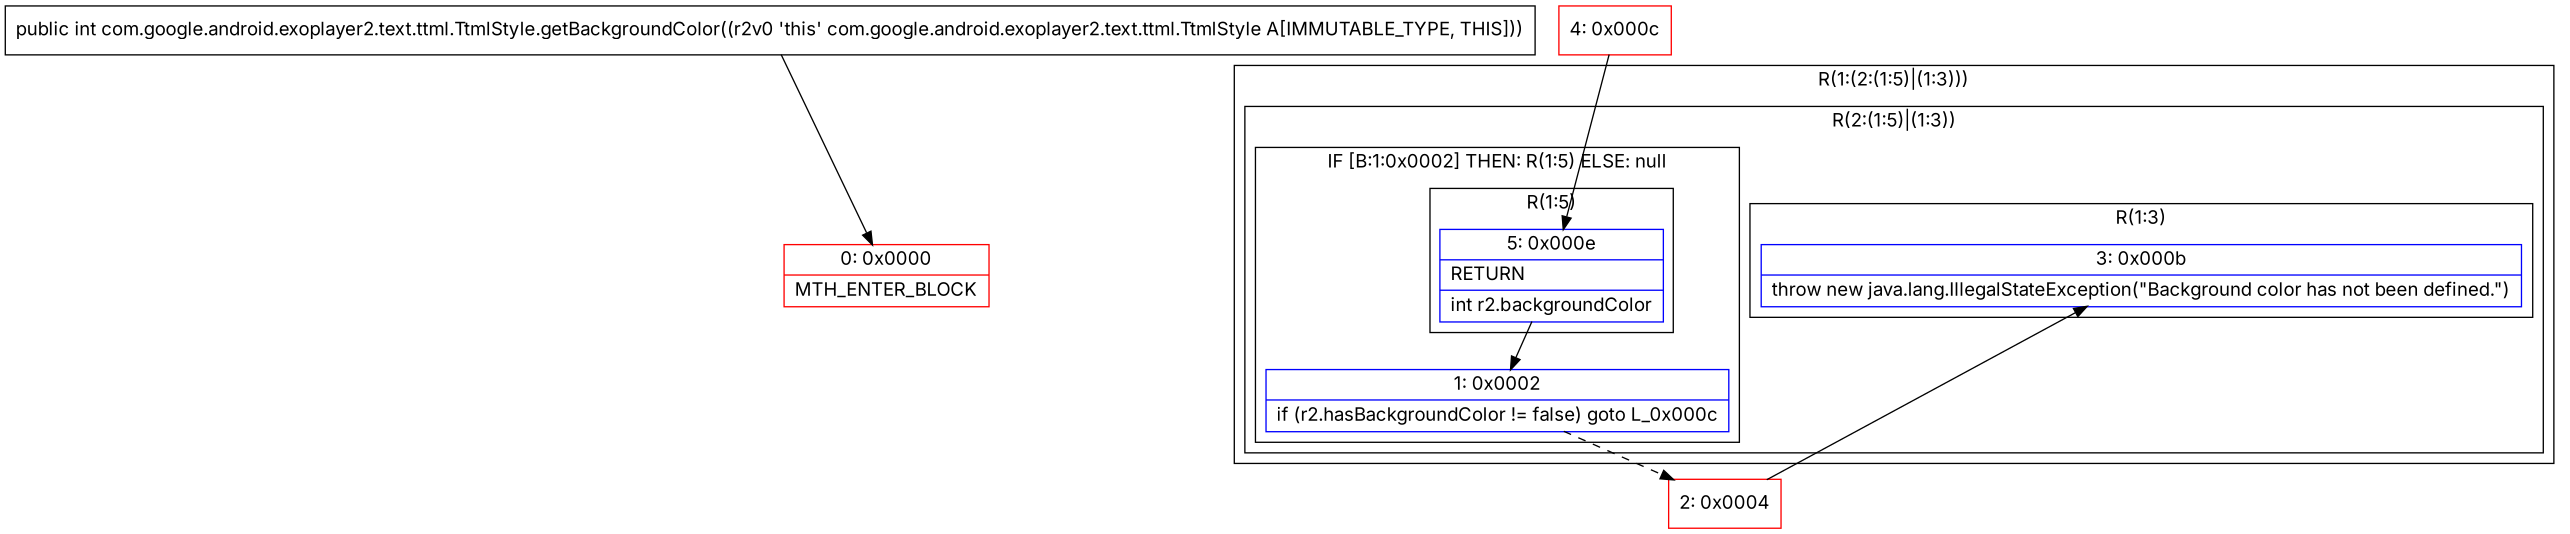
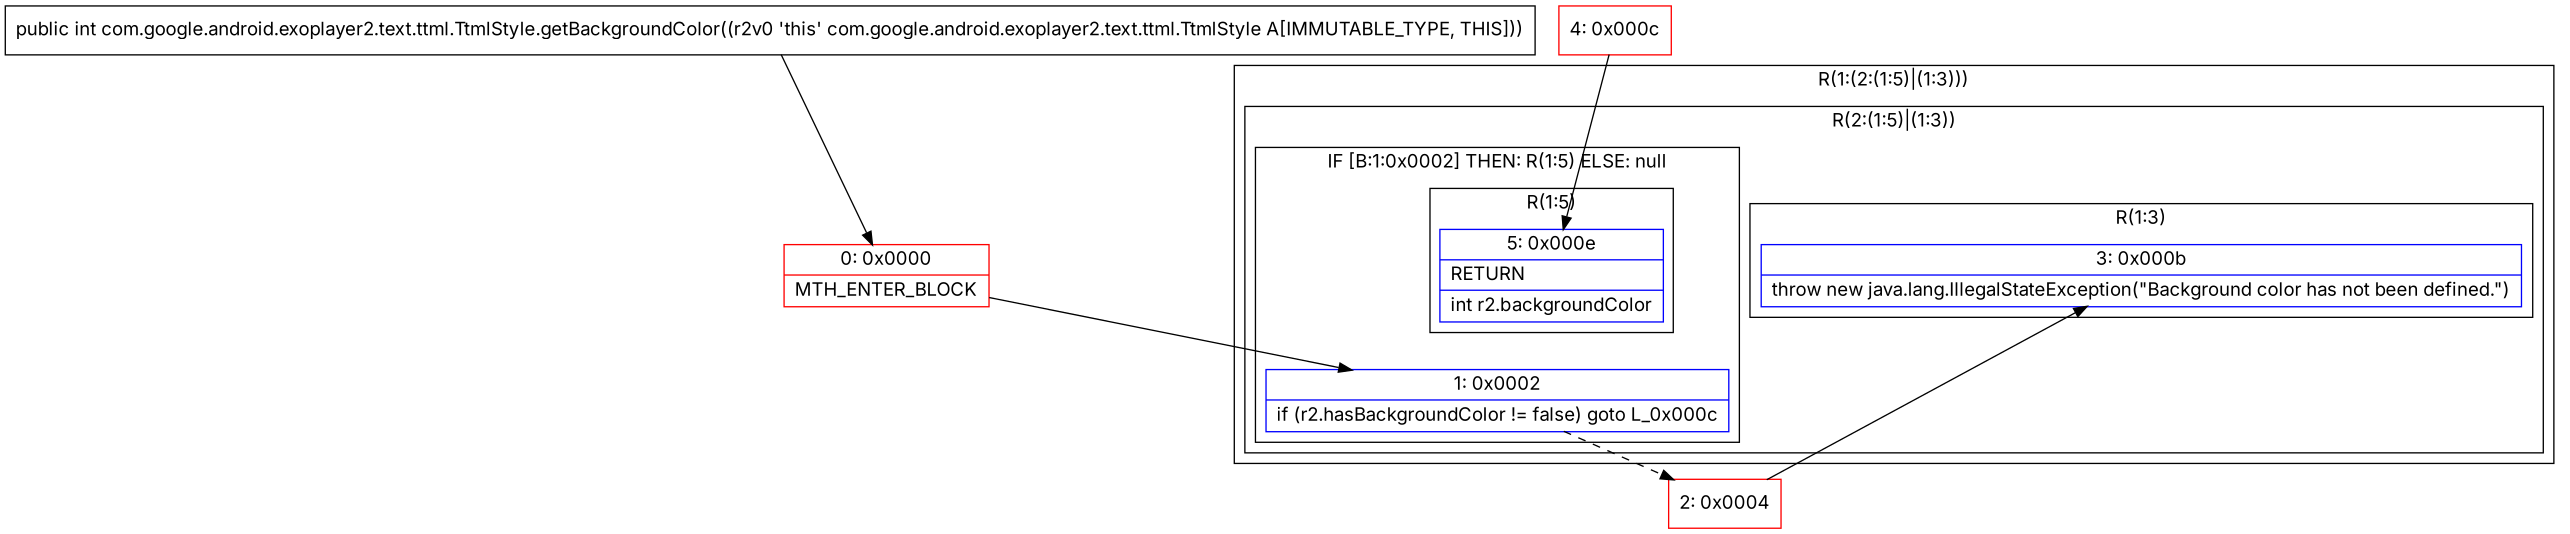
(1523, 341) -> (1164, 333)
